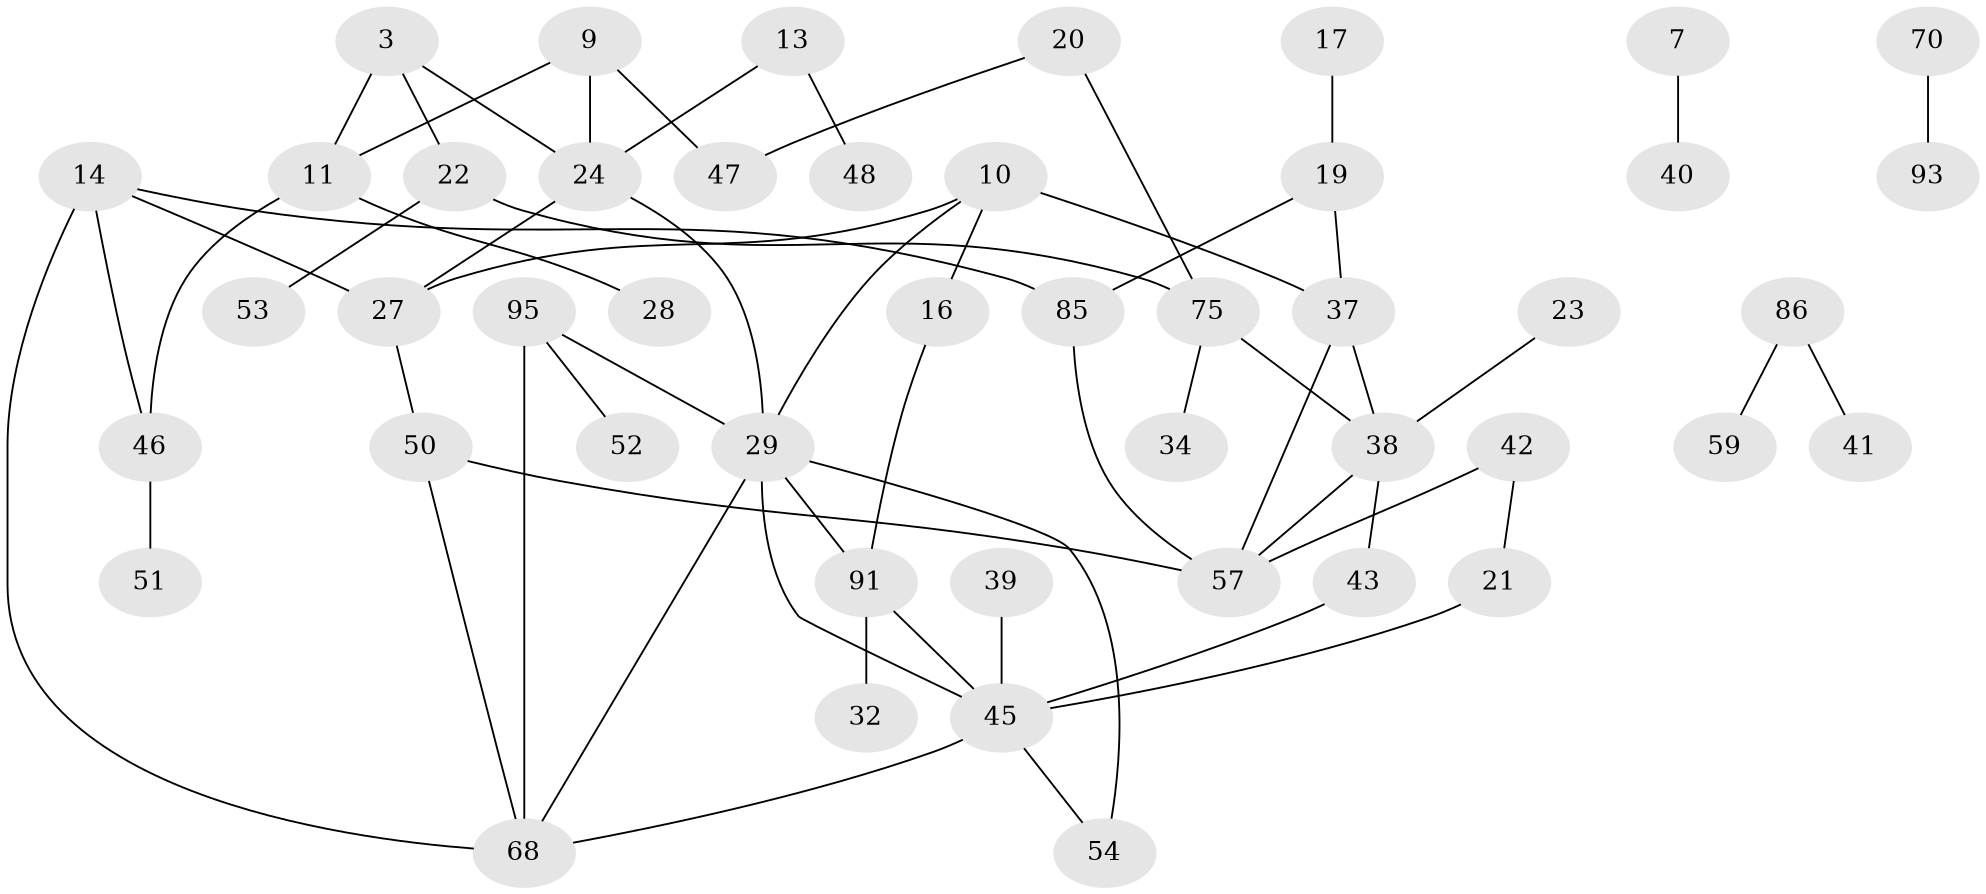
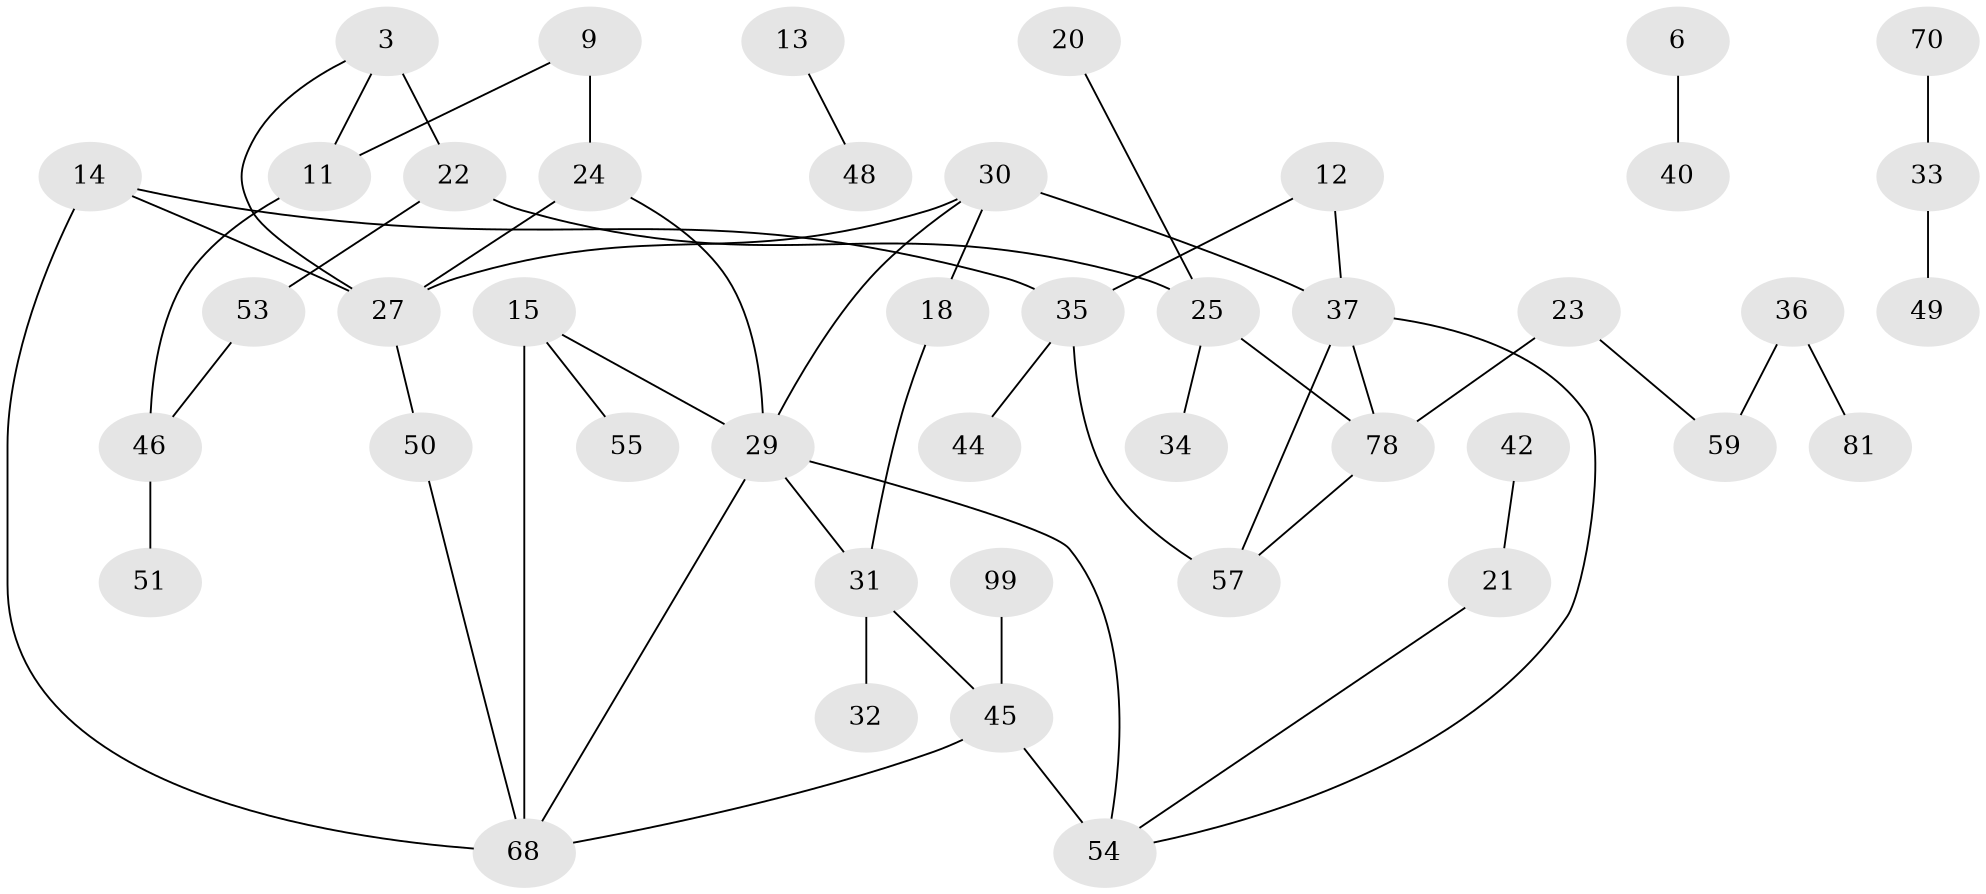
(1332, 41) -> none
(1678, 41) -> (1678, 41)
(489, 109) -> (242, 177)
(691, 109) -> none
(725, 177) -> none
(996, 177) -> (996, 177)
(1332, 177) -> (1332, 177)
(1928, 177) -> (1928, 177)
(117, 312) -> (202, 380)
(524, 312) -> (524, 312)
(660, 312) -> none
(938, 312) -> (938, 312)
(1073, 312) -> (1073, 312)
(1208, 312) -> (1208, 312)
(1793, 312) -> (1793, 312)
none -> (1928, 312)
none -> (1647, 380)
(628, 447) -> (628, 447)
none -> (970, 447)
(1383, 447) -> (1383, 447)
(1860, 447) -> (1860, 447)
(1389, 508) -> none
(842, 519) -> none
(866, 583) -> (866, 583)
(1002, 583) -> (1002, 583)
(1364, 583) -> none
(816, 626) -> none
none -> (1550, 637)
(1258, 666) -> (1302, 718)
